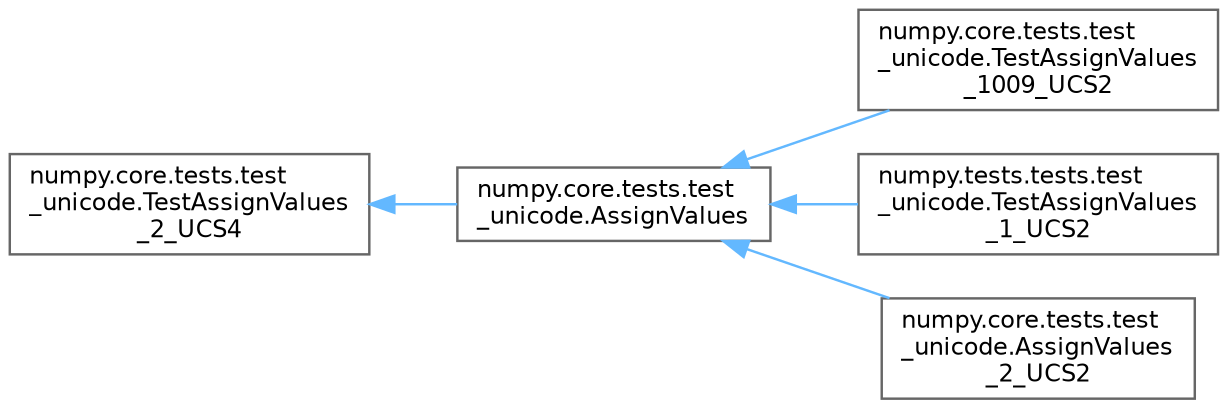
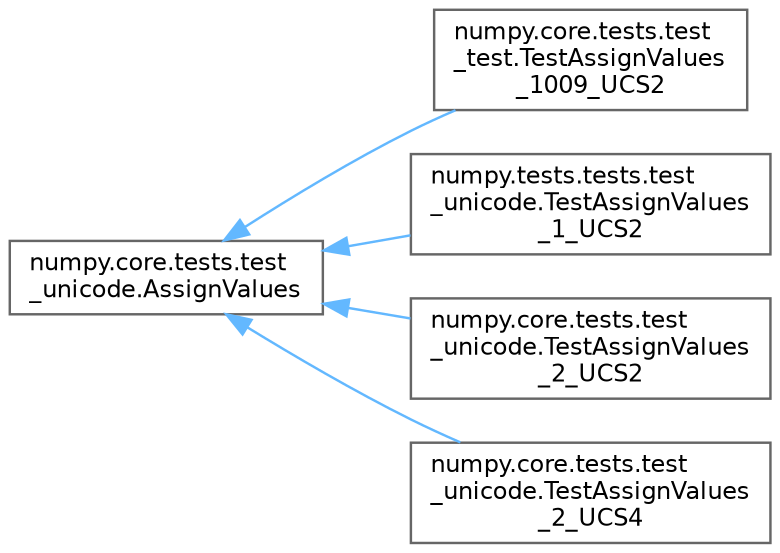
(1038, 60) -> (591, 60)
(426, 204) -> (352, 388)
(1038, 349) -> (591, 349)
